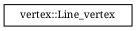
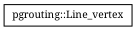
(68, 15) -> (68, 15)
